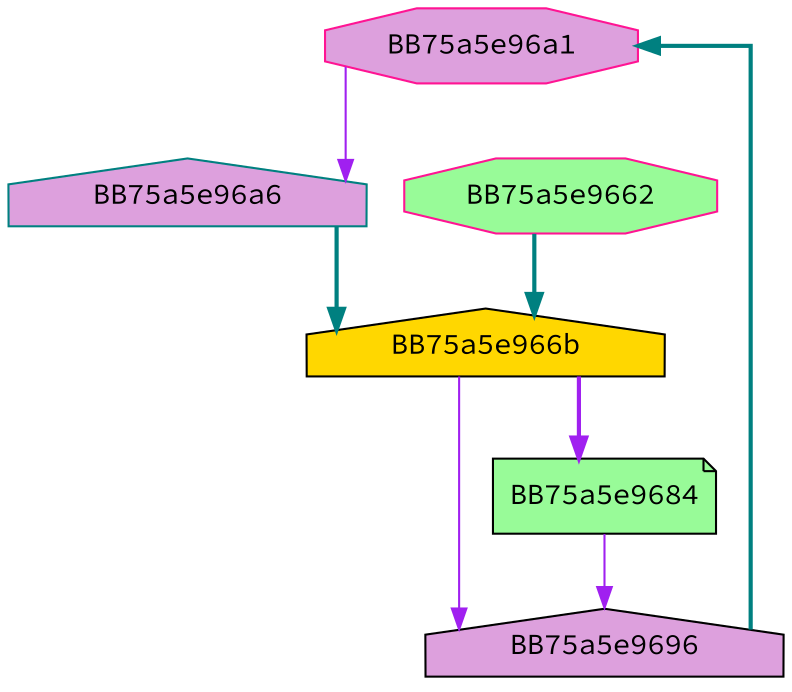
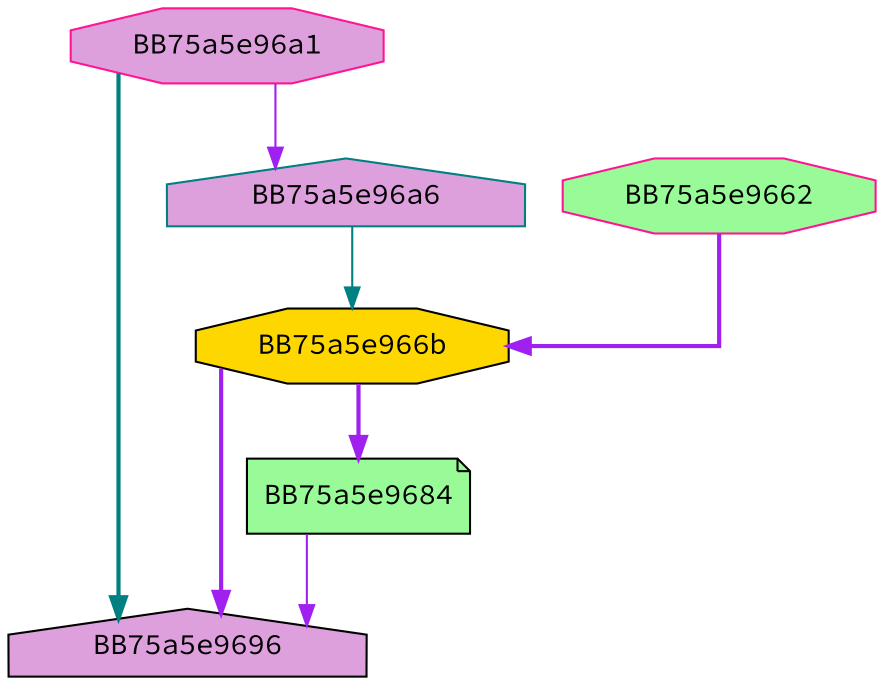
(534, 264) -> (681, 346)
(337, 268) -> (352, 257)
(751, 292) -> (119, 335)
(486, 346) -> (352, 346)
(459, 492) -> (221, 480)
